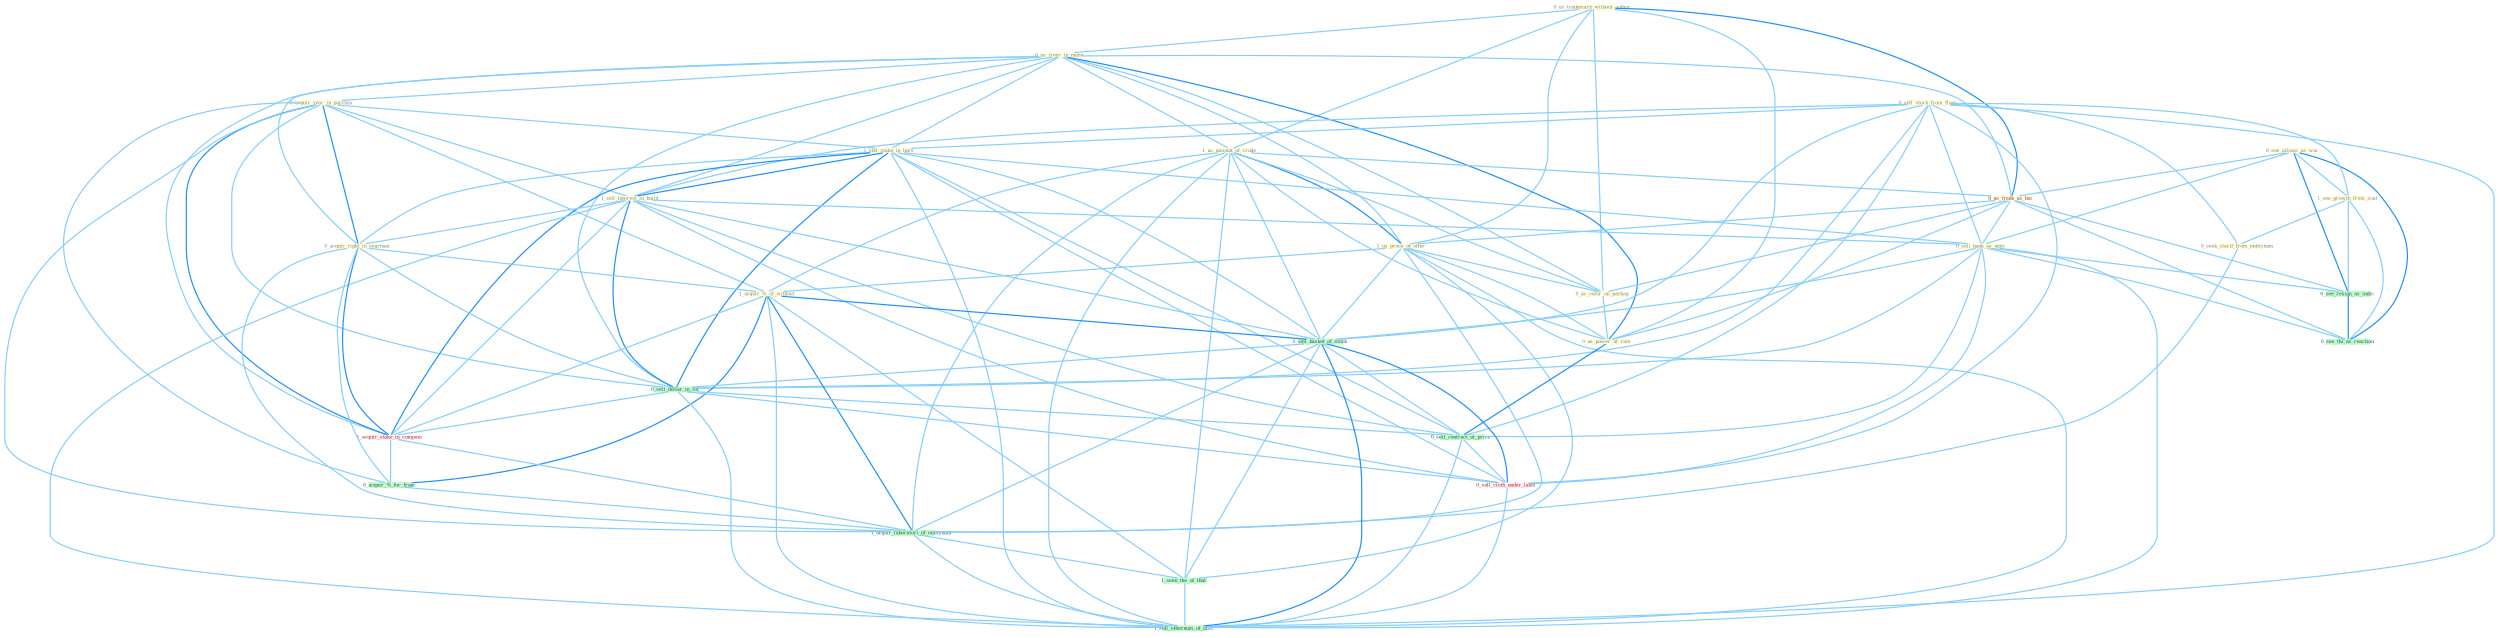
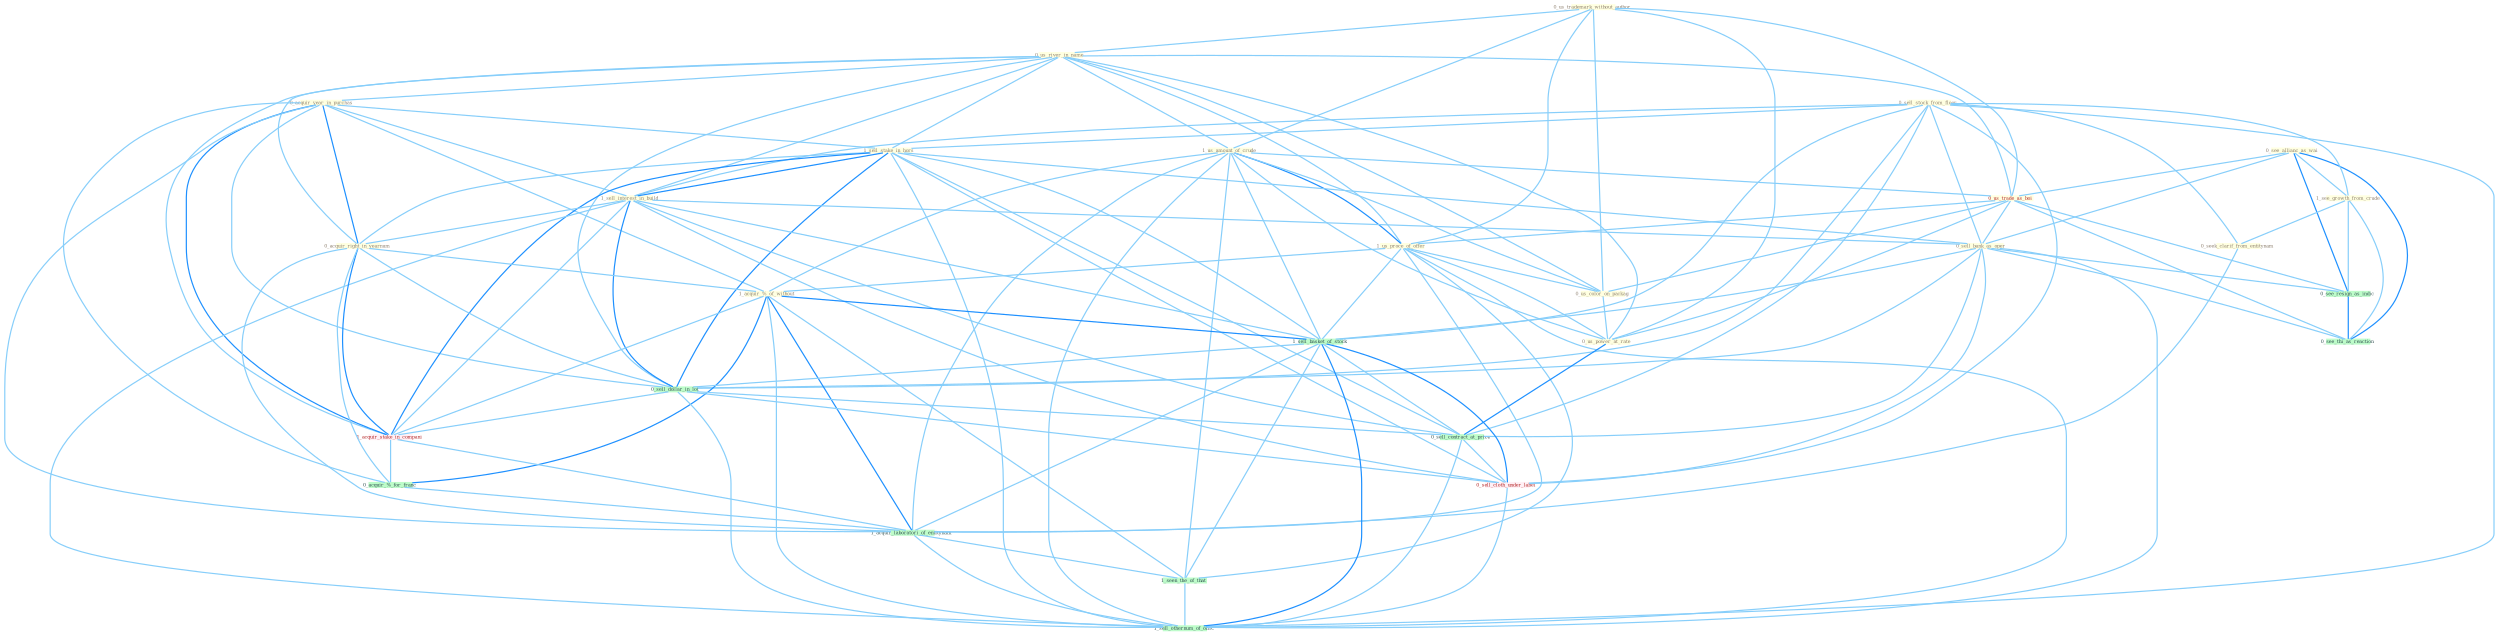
(1857, 44) -> (1857, 44)
(1404, 143) -> (1404, 143)
(2348, 198) -> (2348, 198)
